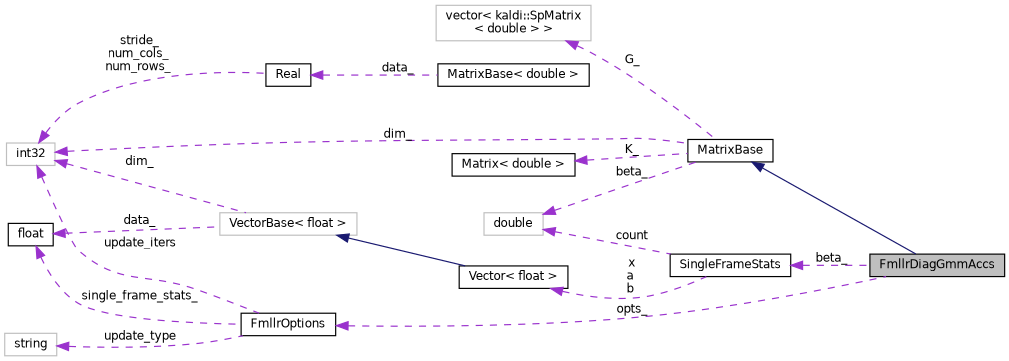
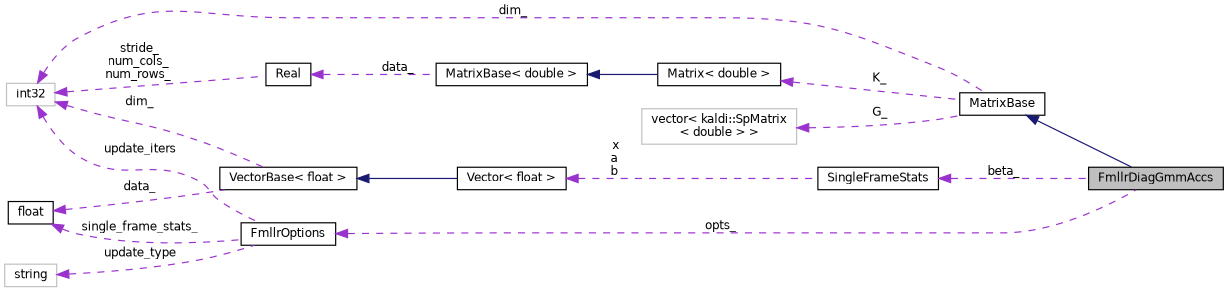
none -> (629, 74)
(288, 224) -> (288, 178)
(514, 224) -> none
